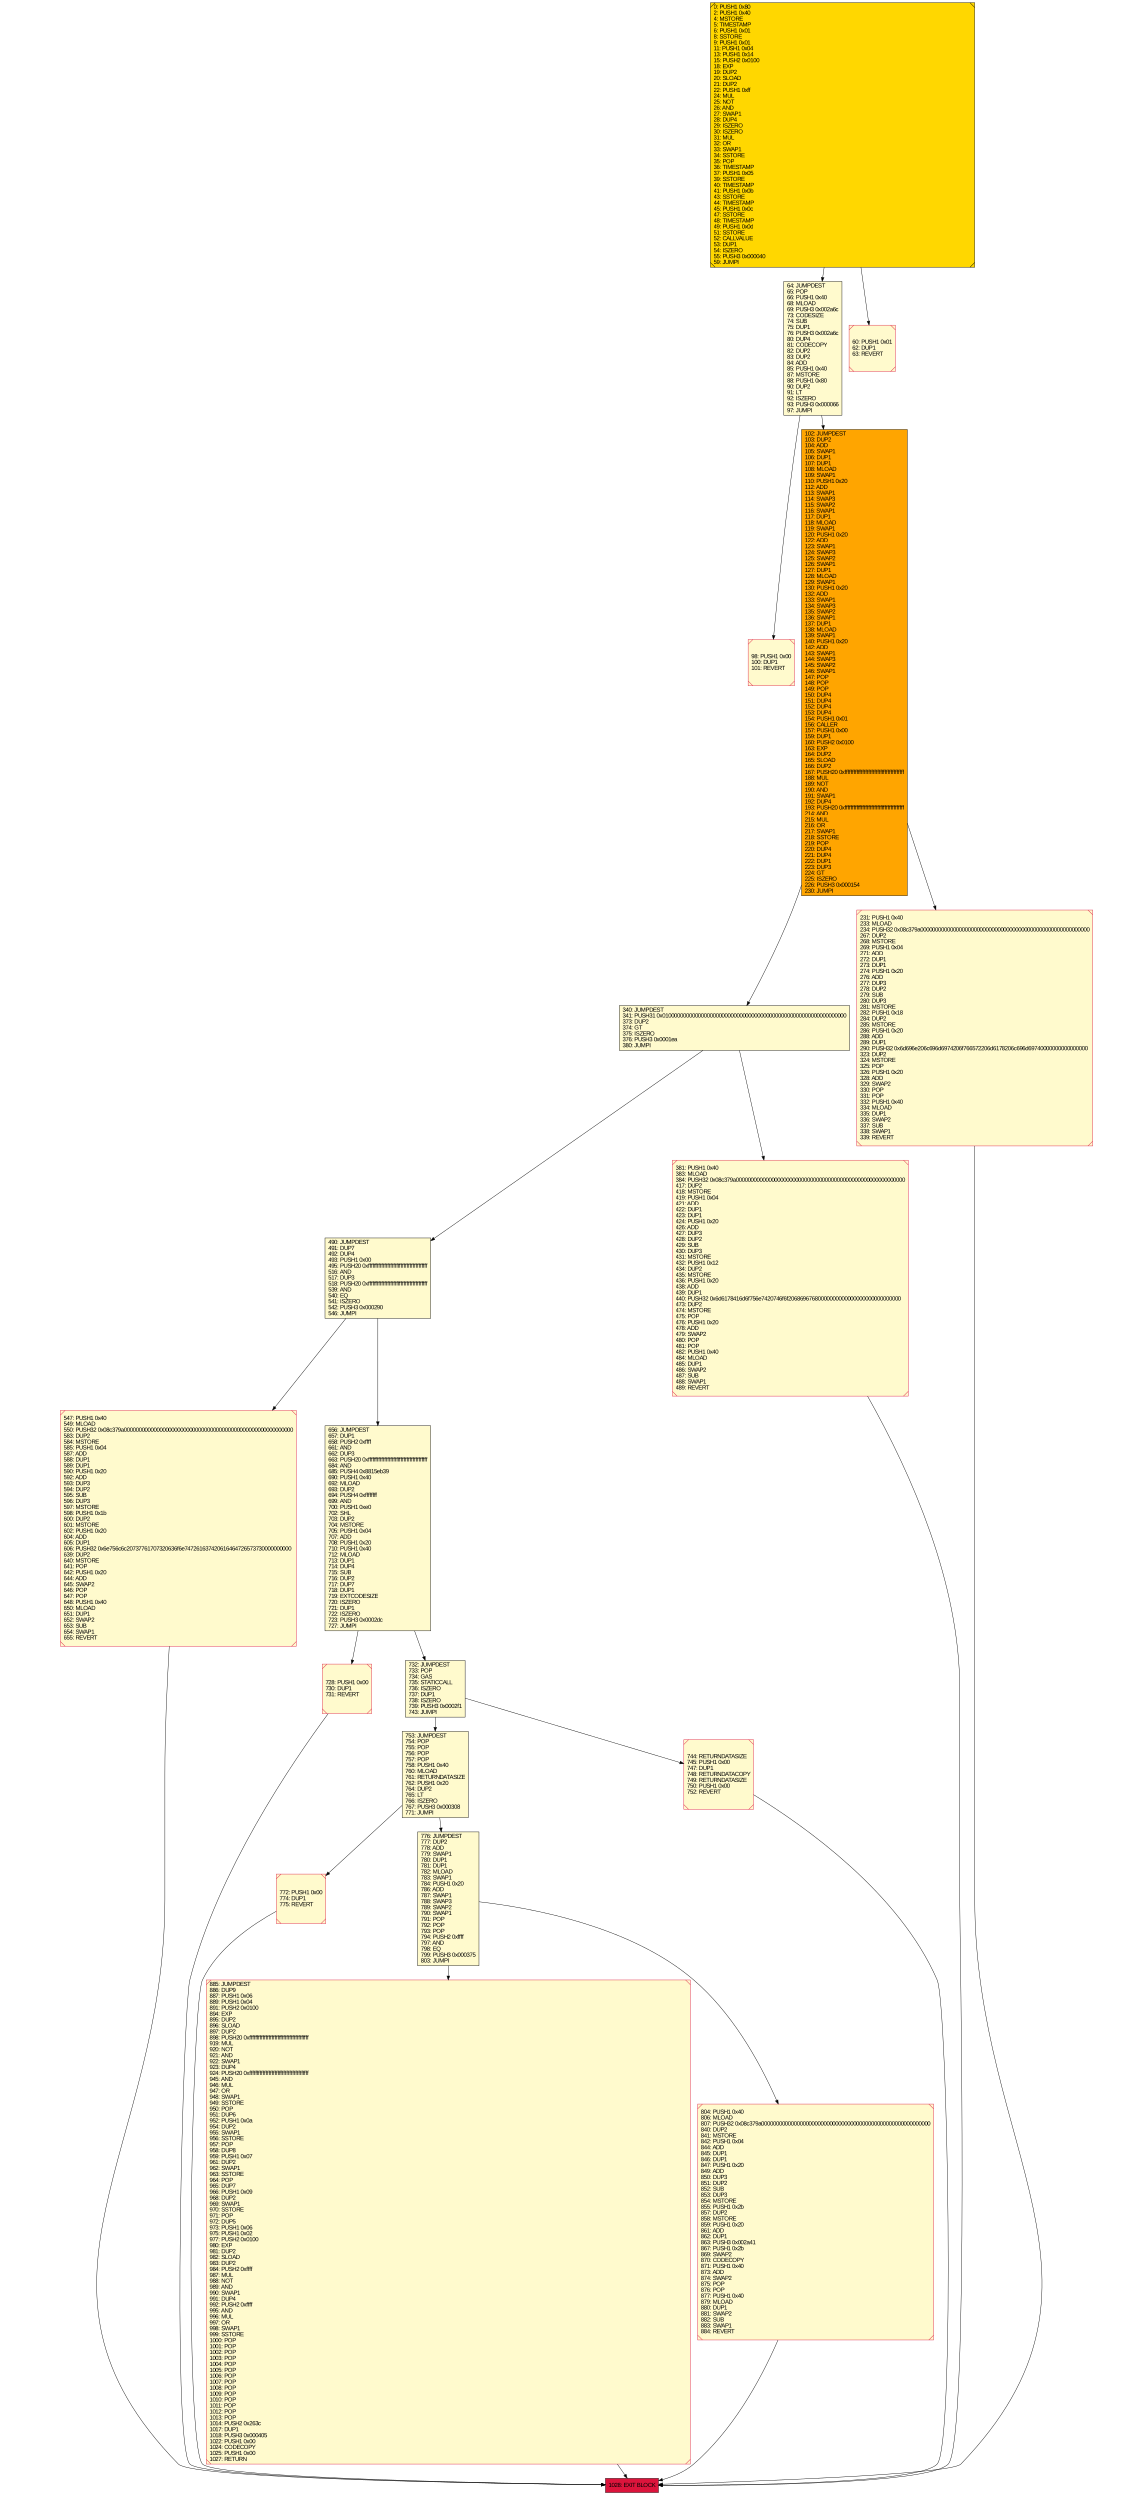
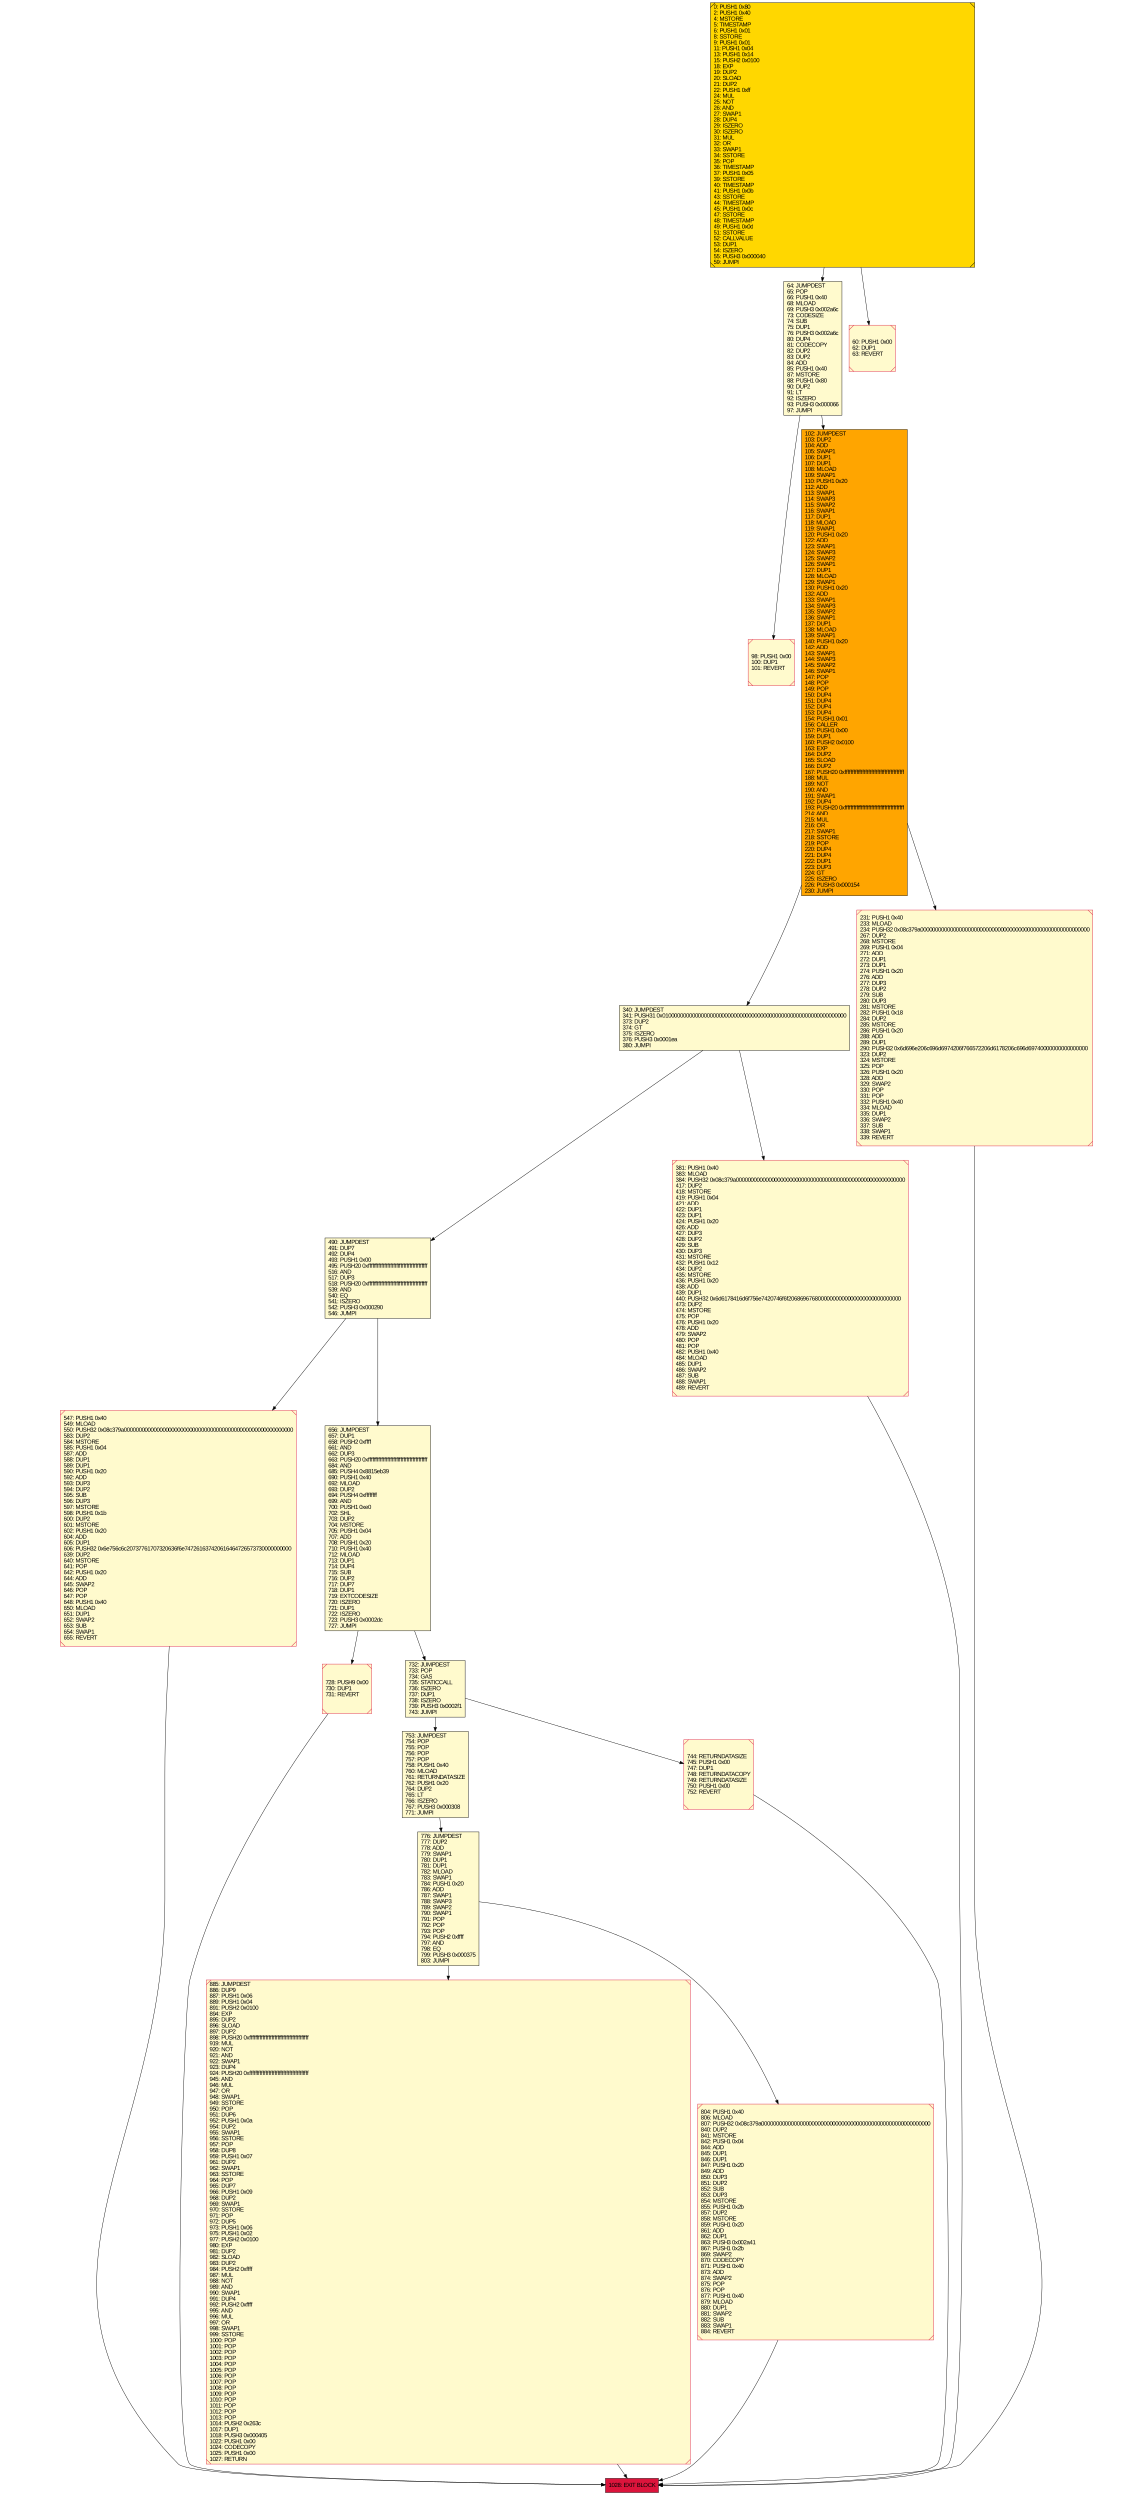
(872, 348) -> (872, 348)
(347, 1689) -> (347, 1689)
(301, 1899) -> none
